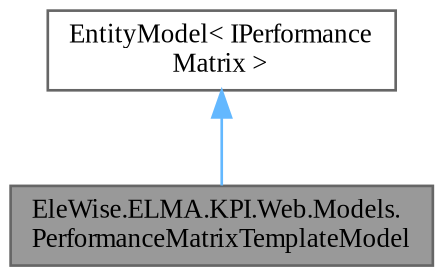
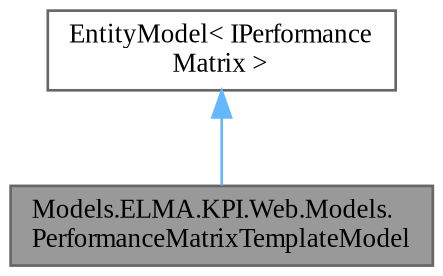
(222, 226) -> (222, 226)
